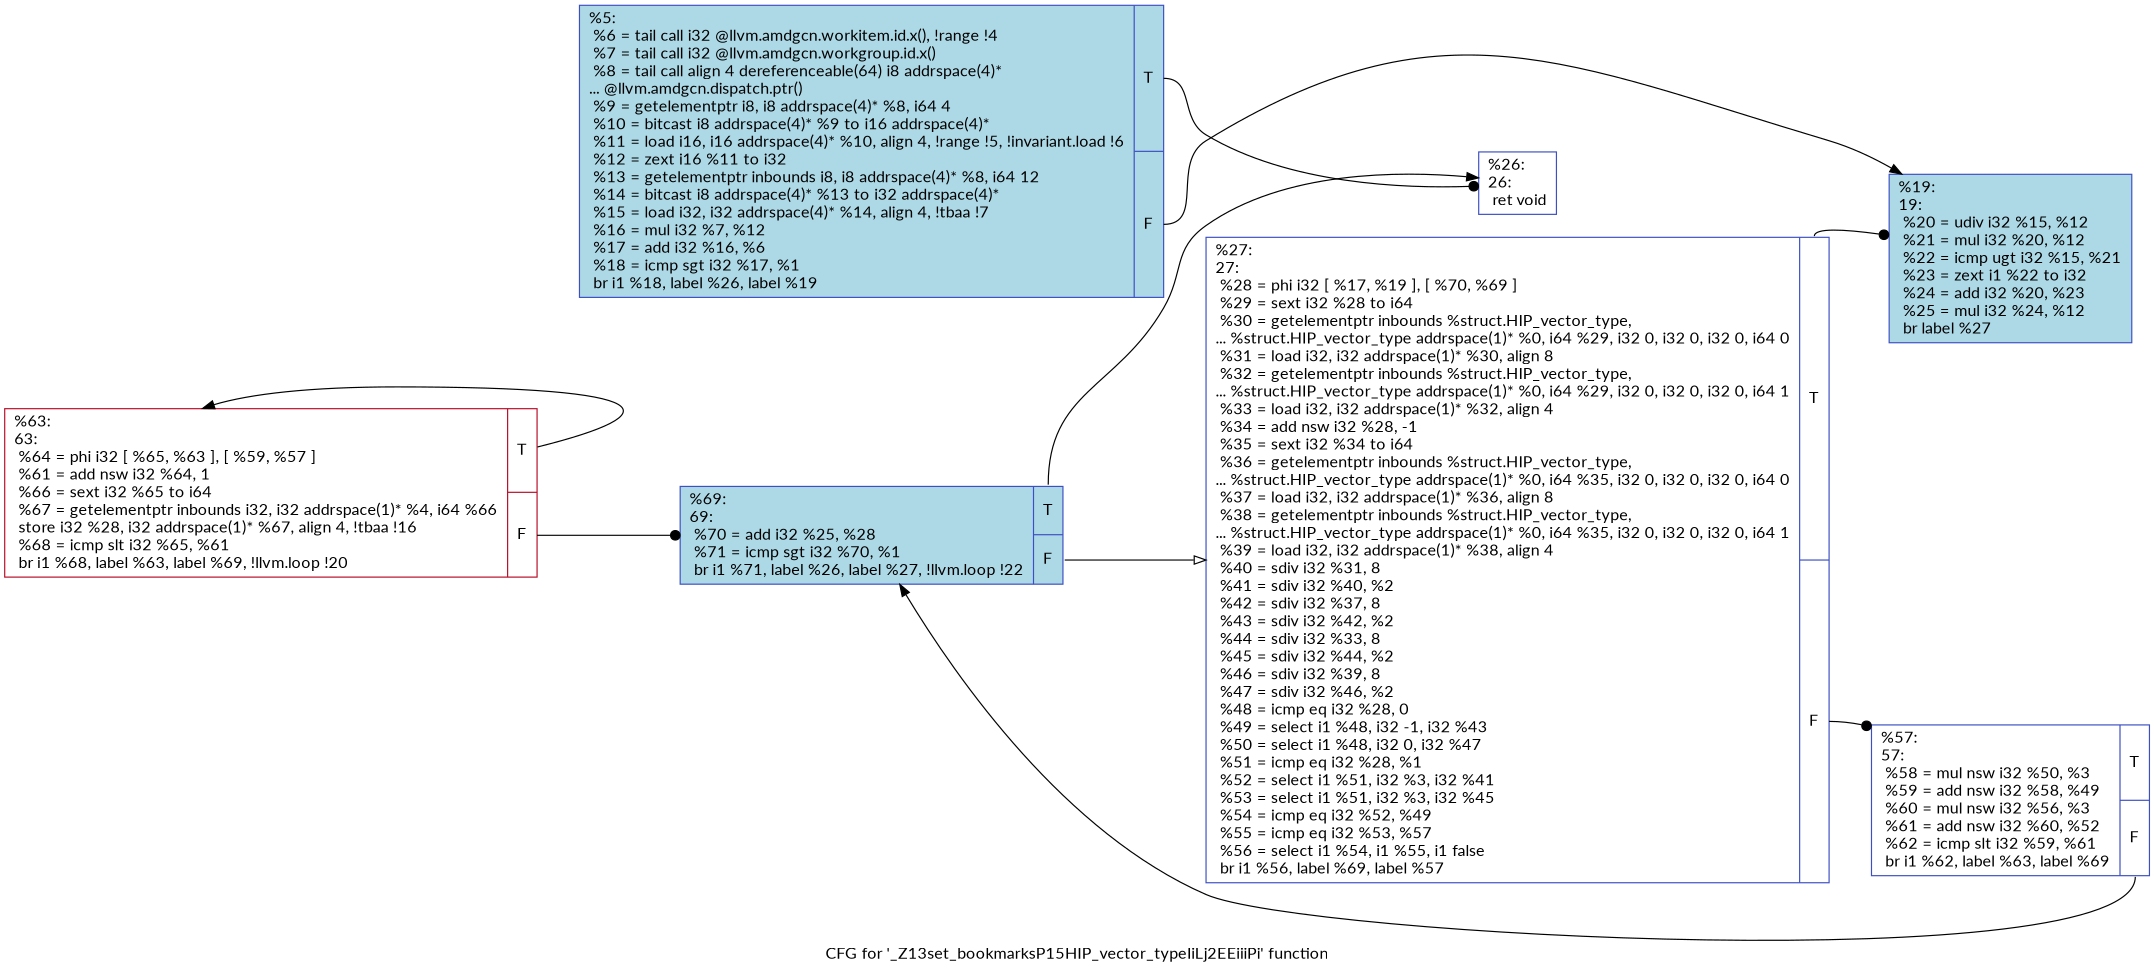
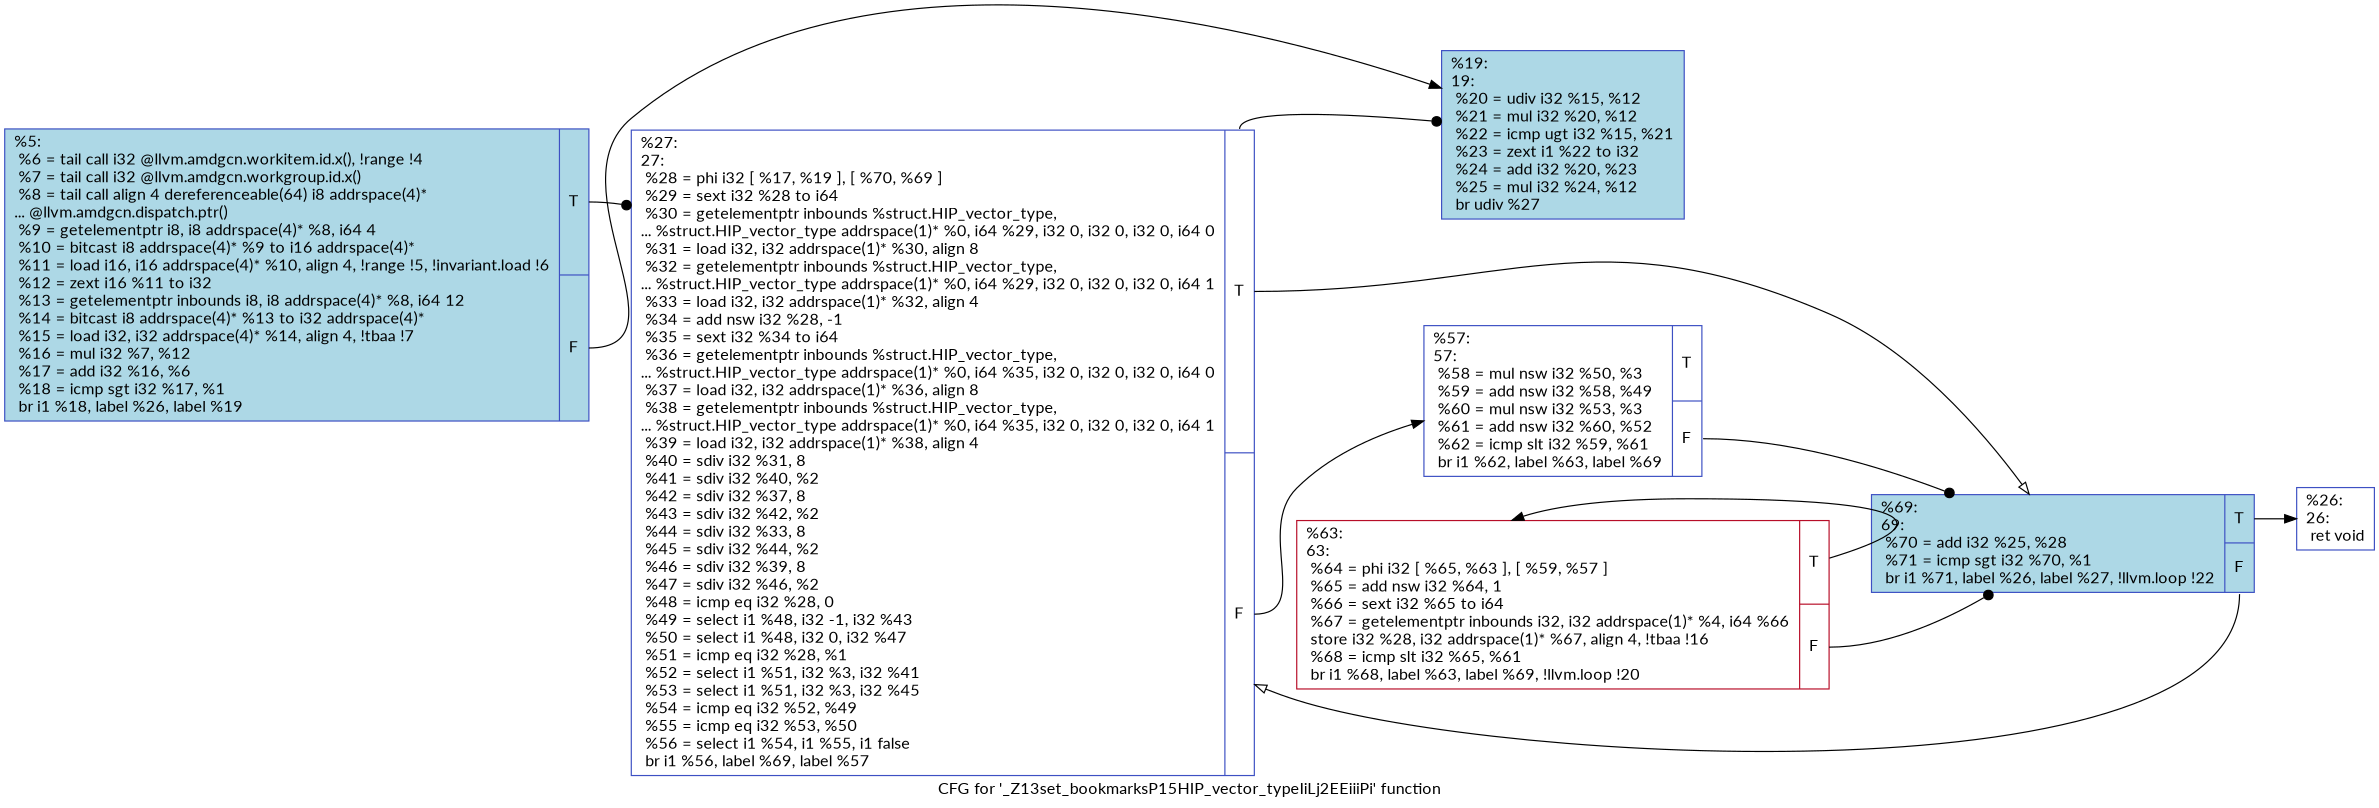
(1297, 170) -> (600, 202)
none -> (1675, 267)
(1945, 329) -> (1496, 205)
(112, 475) -> (1404, 586)
(1845, 722) -> (1293, 494)
(1986, 809) -> (1538, 409)
(1324, 833) -> (749, 726)
(1462, 929) -> (1826, 454)
